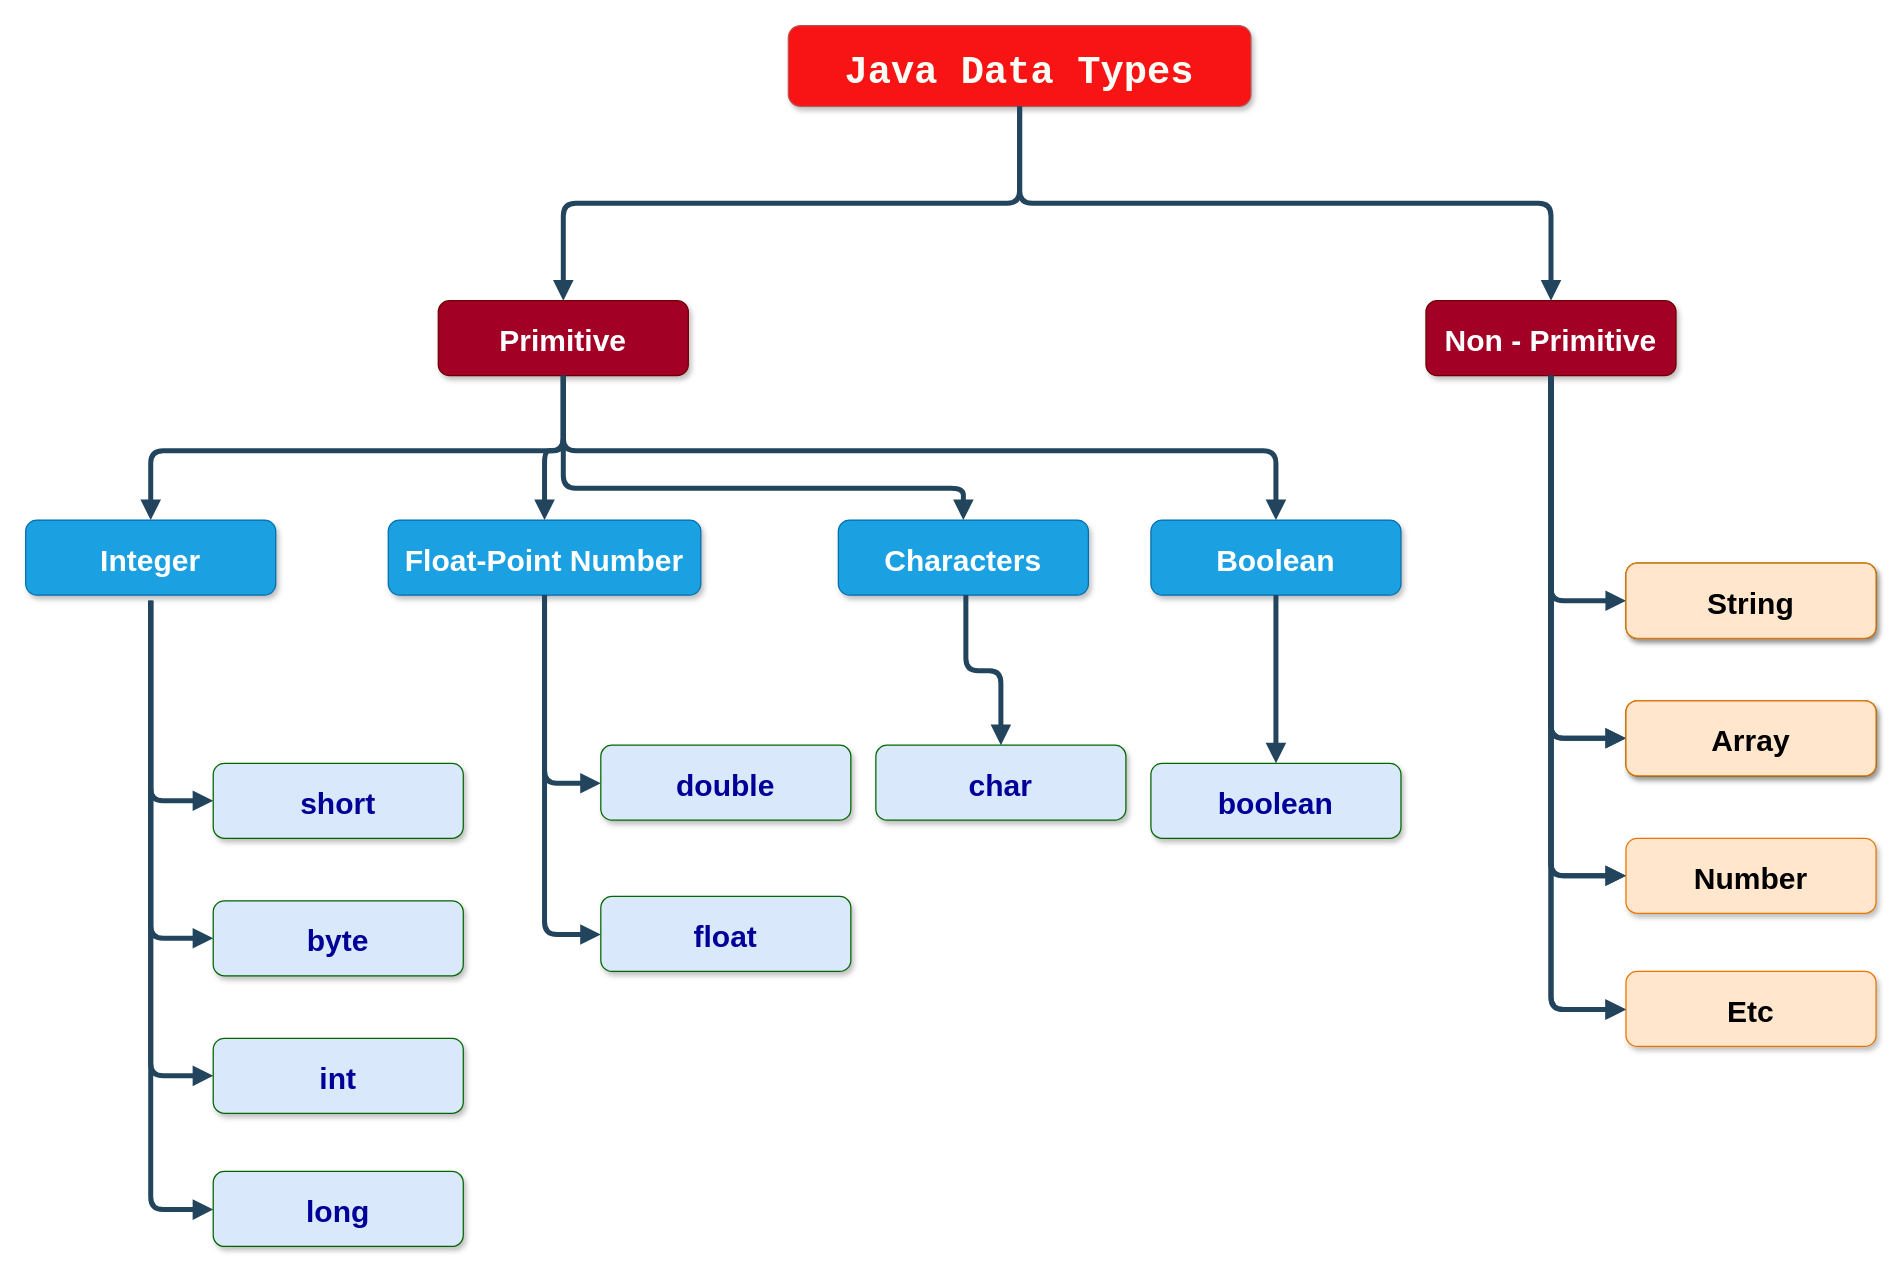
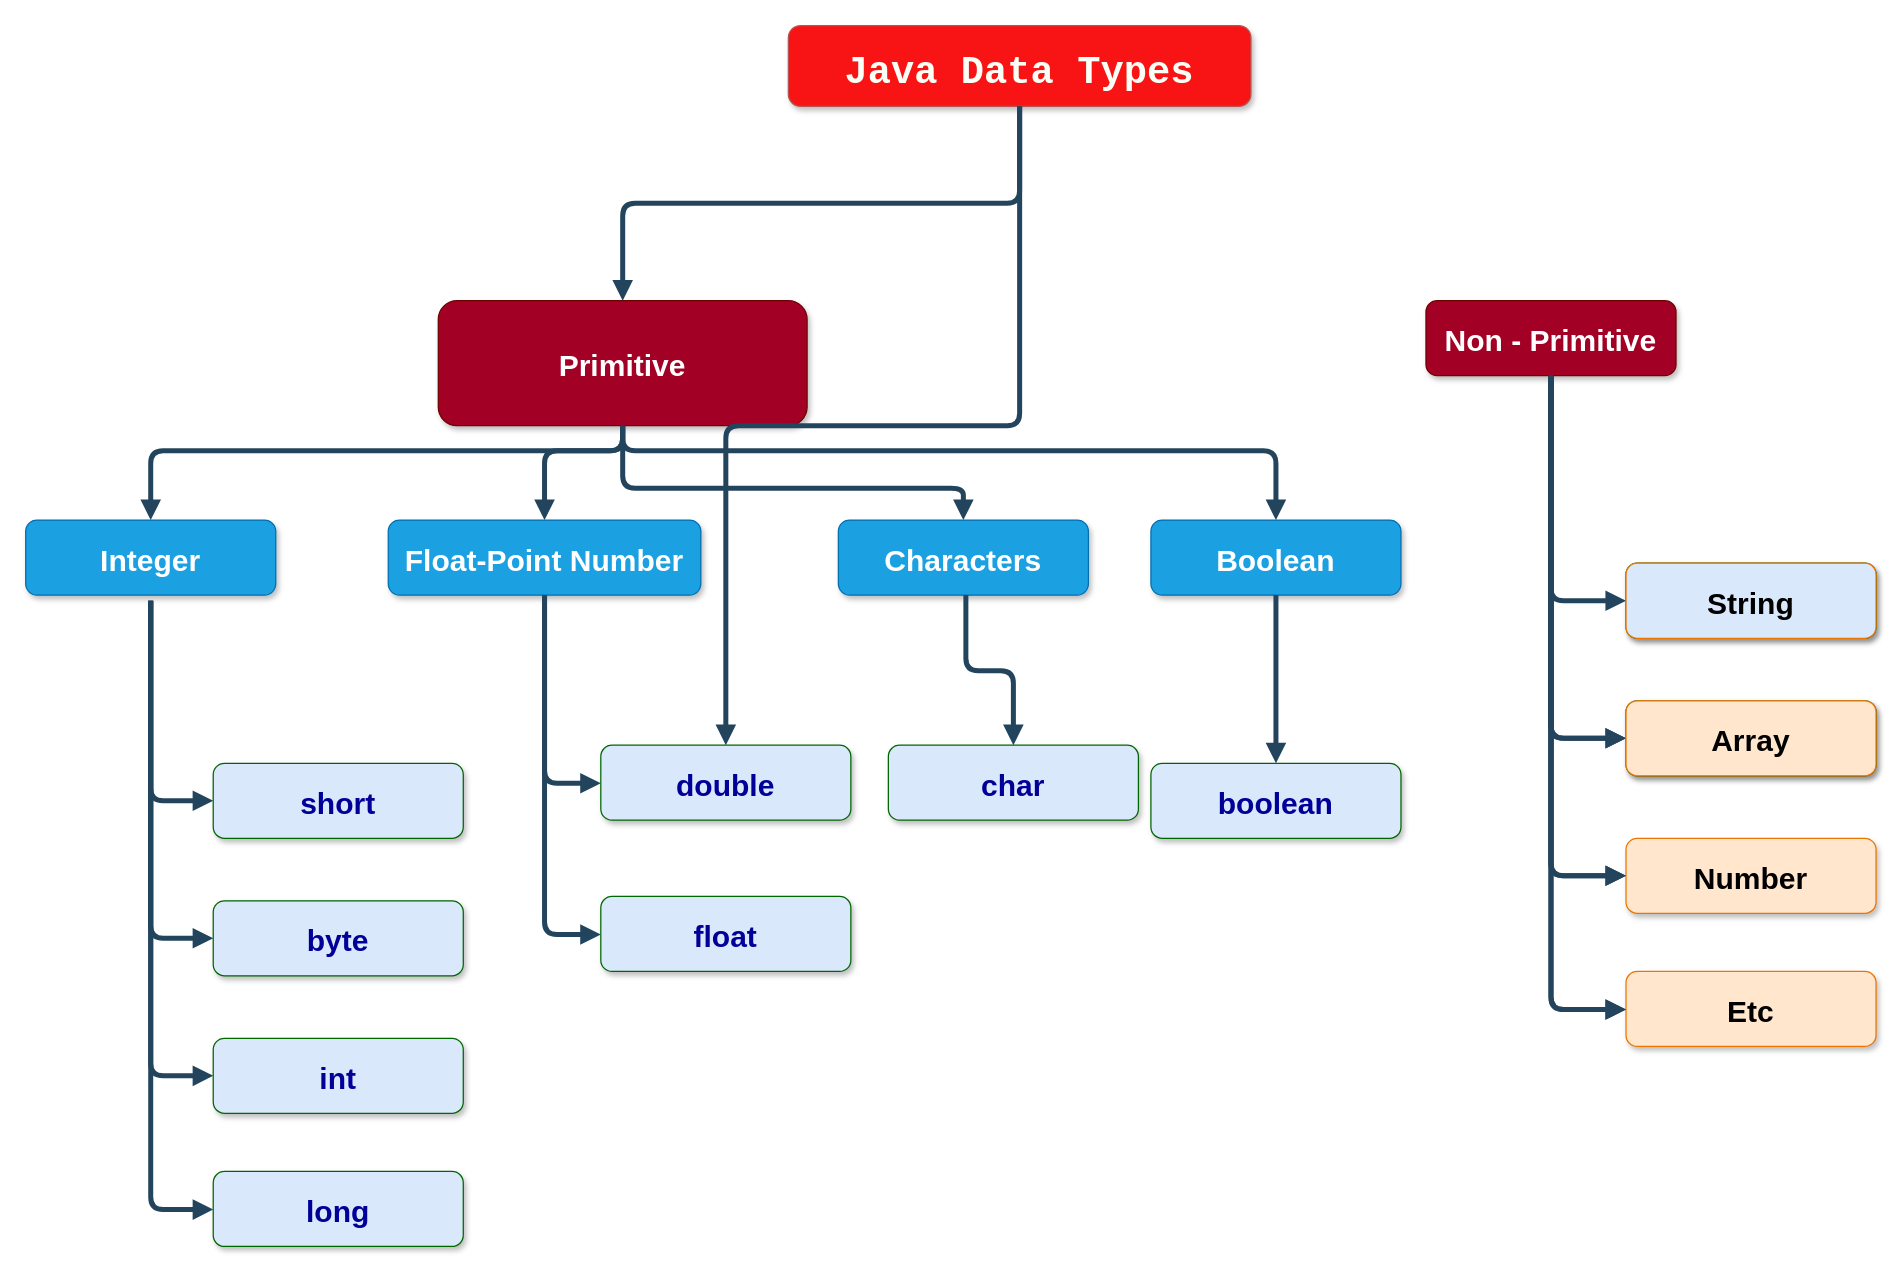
(1321, 203) -> (835, 426)
(563, 338) -> (623, 363)
(1751, 601) -> (1751, 601)
(1001, 783) -> (1013, 783)
